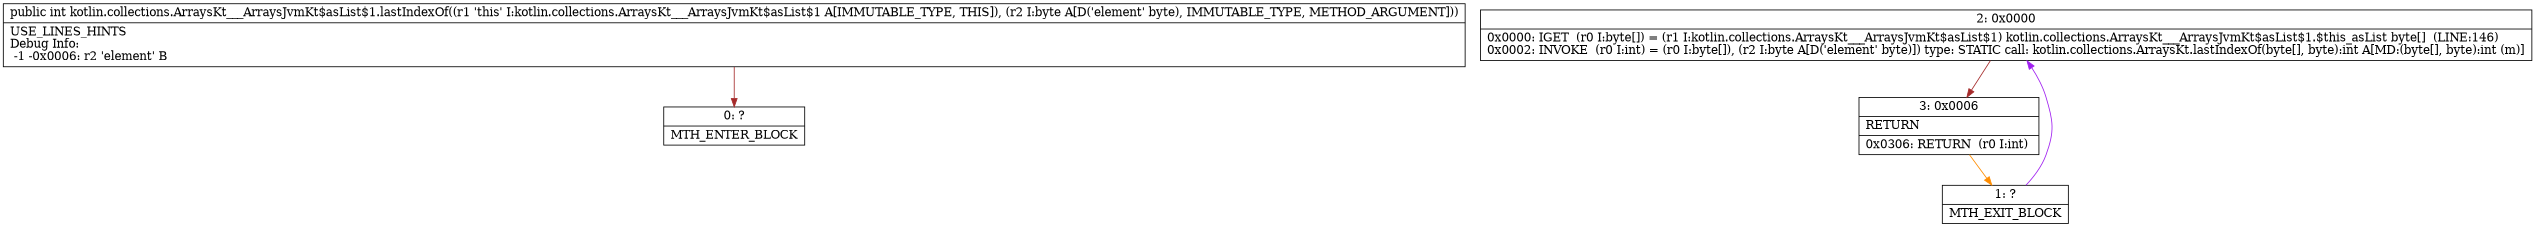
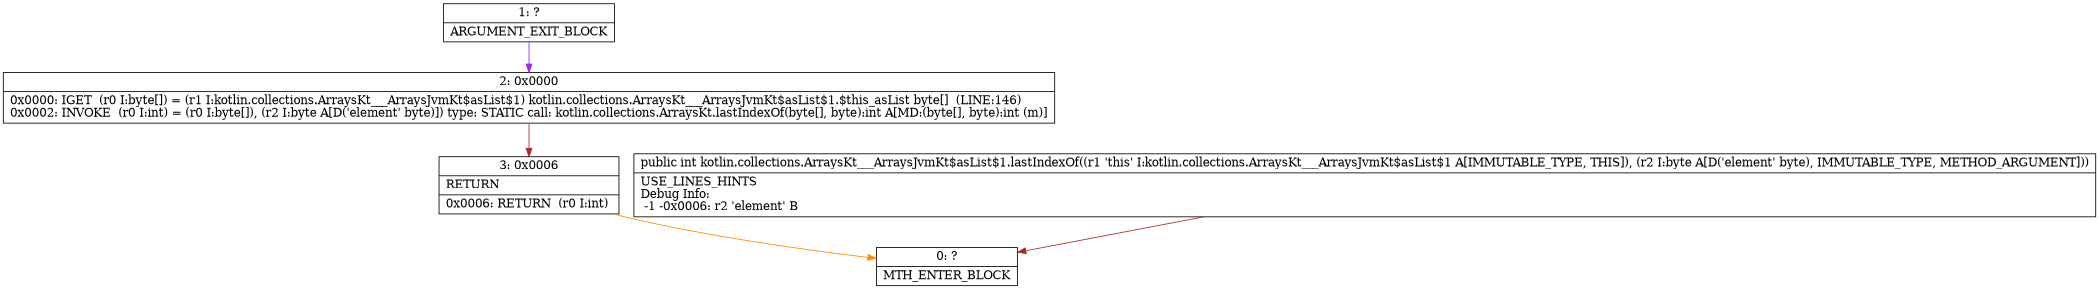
(1949, 145) -> (529, 204)
(1978, 167) -> (740, 239)
(2005, 214) -> (529, 32)
